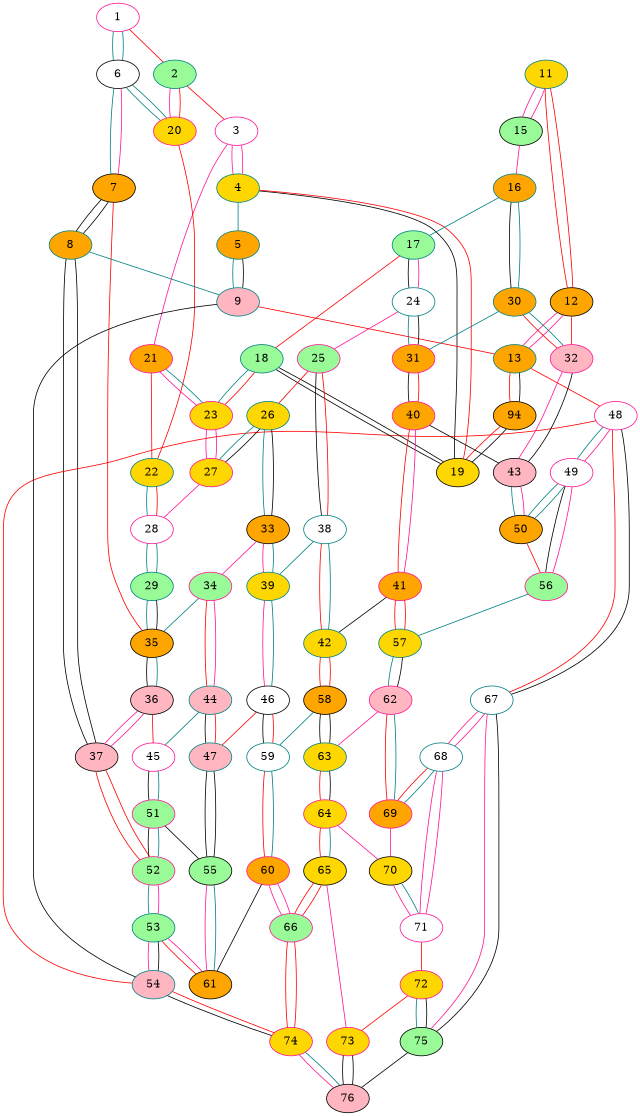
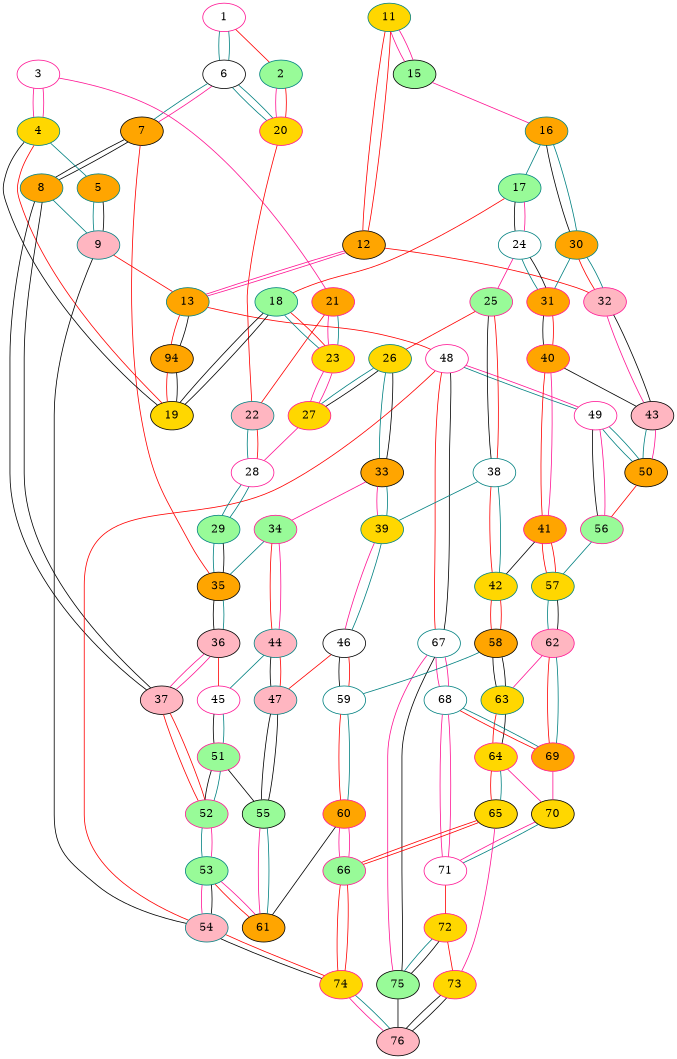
(206, 103) -> none
(152, 473) -> (253, 416)
